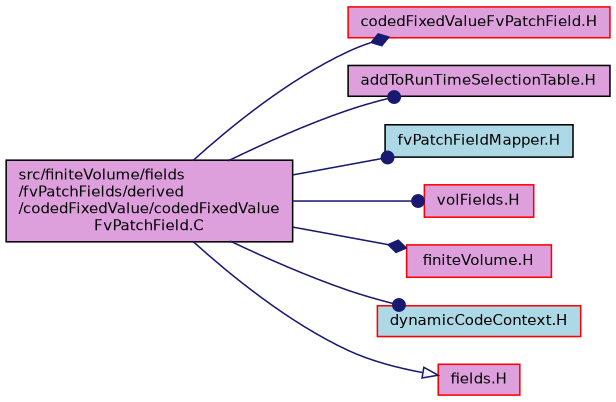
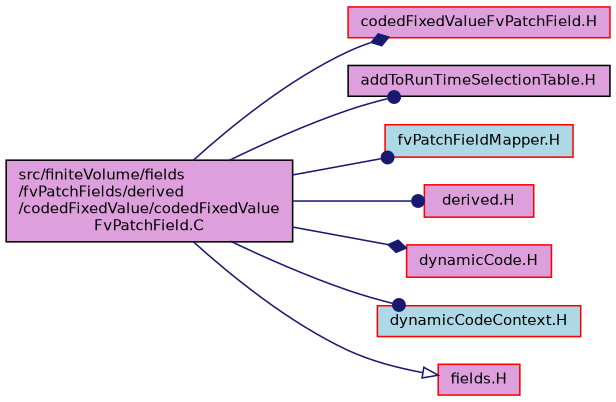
(479, 141) -> (479, 141)
(479, 201) -> (479, 201)
(479, 261) -> (479, 261)
